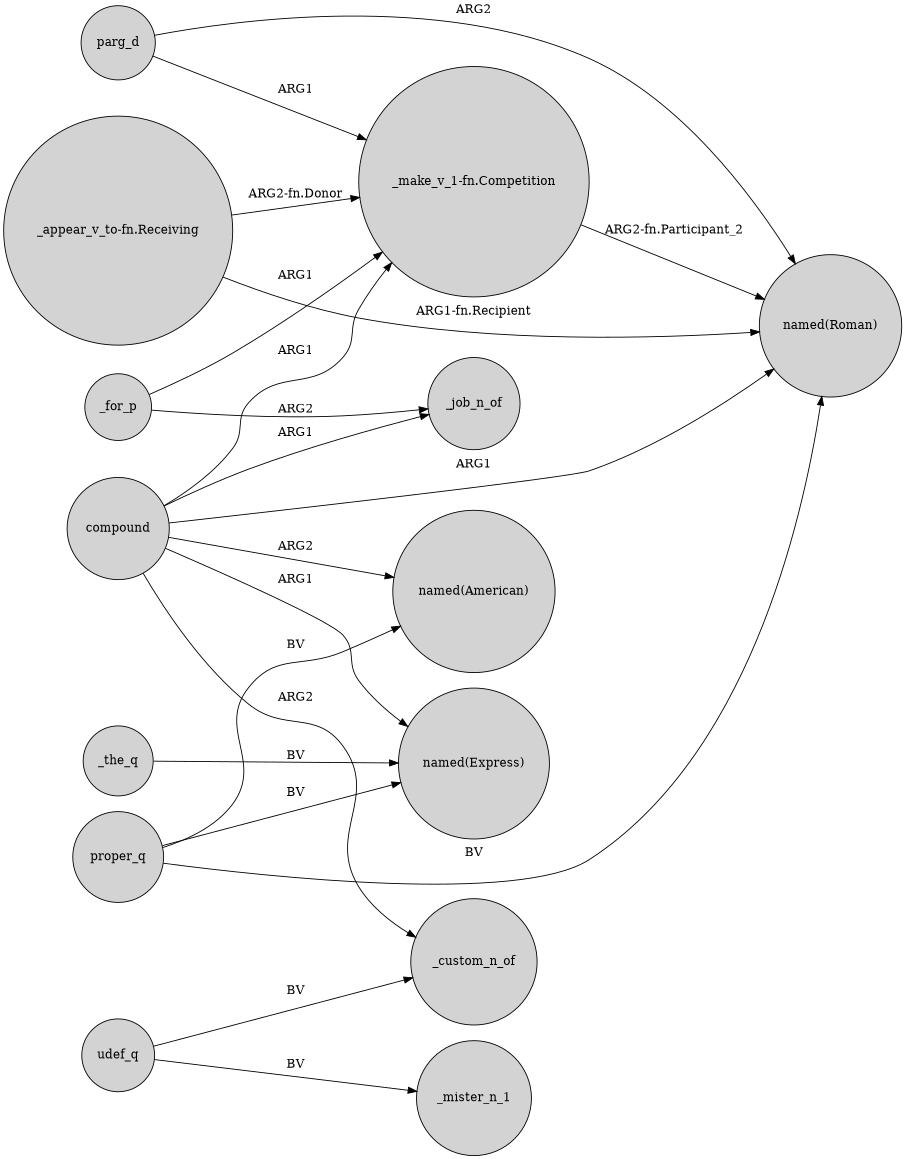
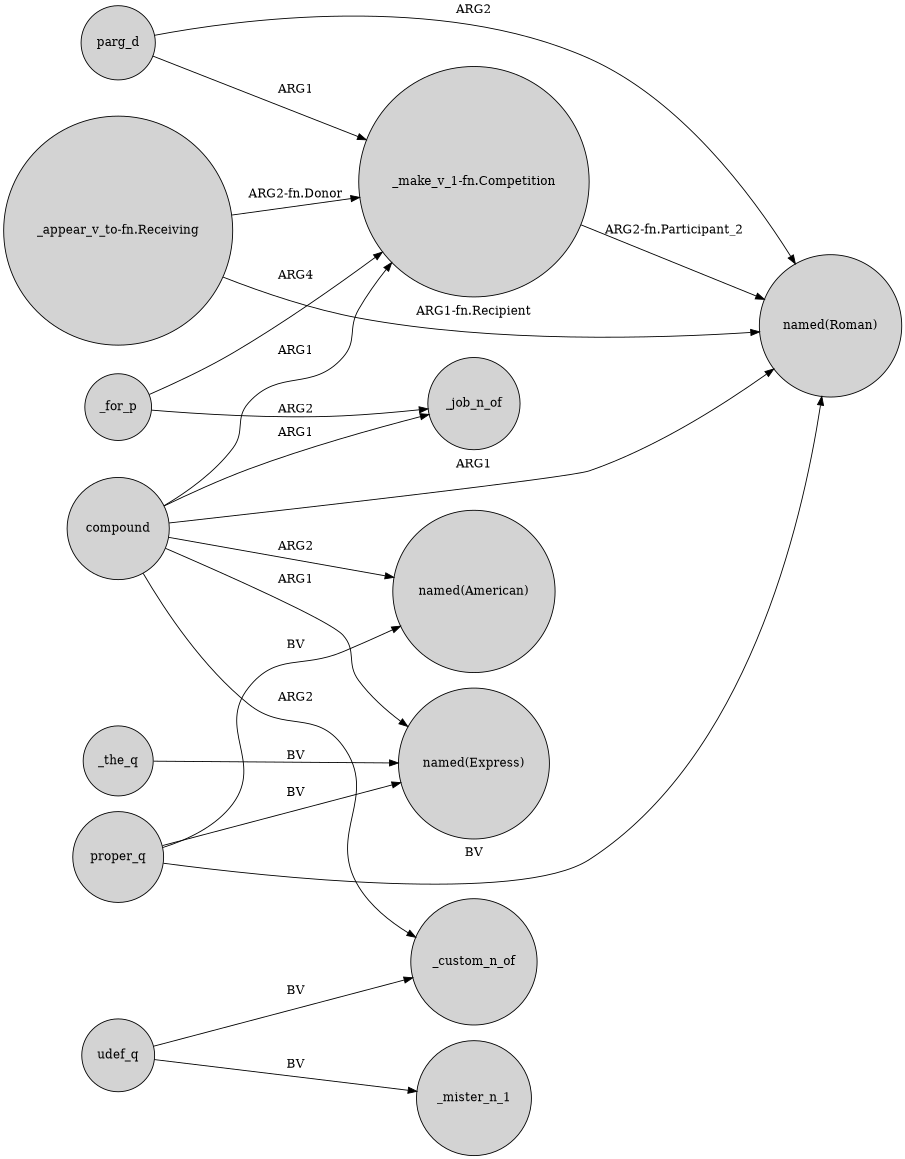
(296, 276) -> (296, 276)
